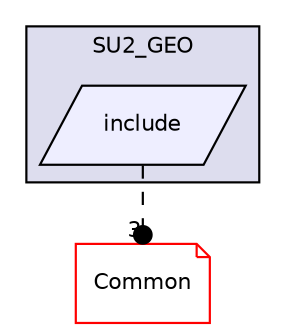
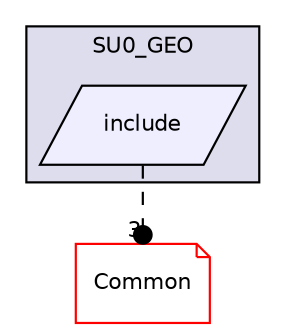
(143, 47) -> (143, 47)
